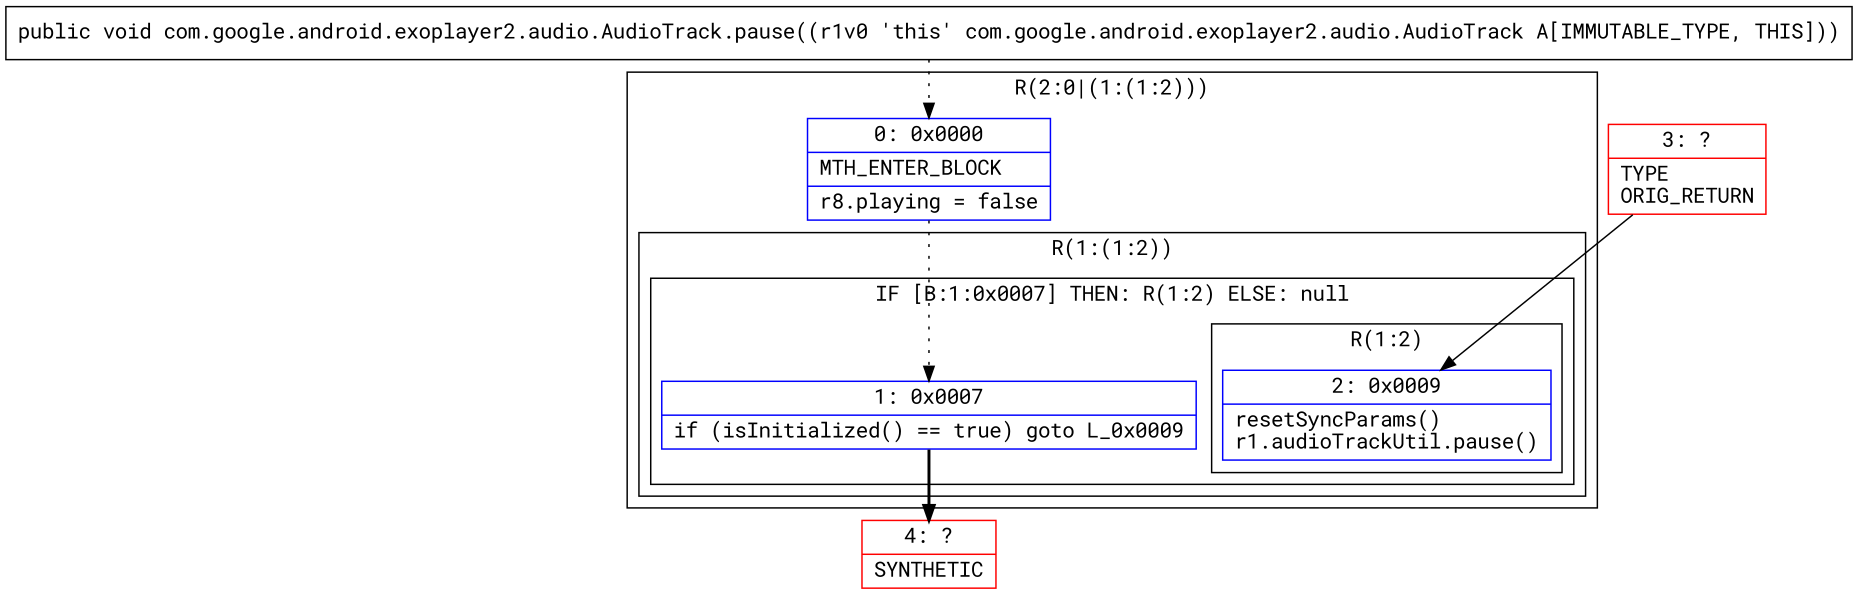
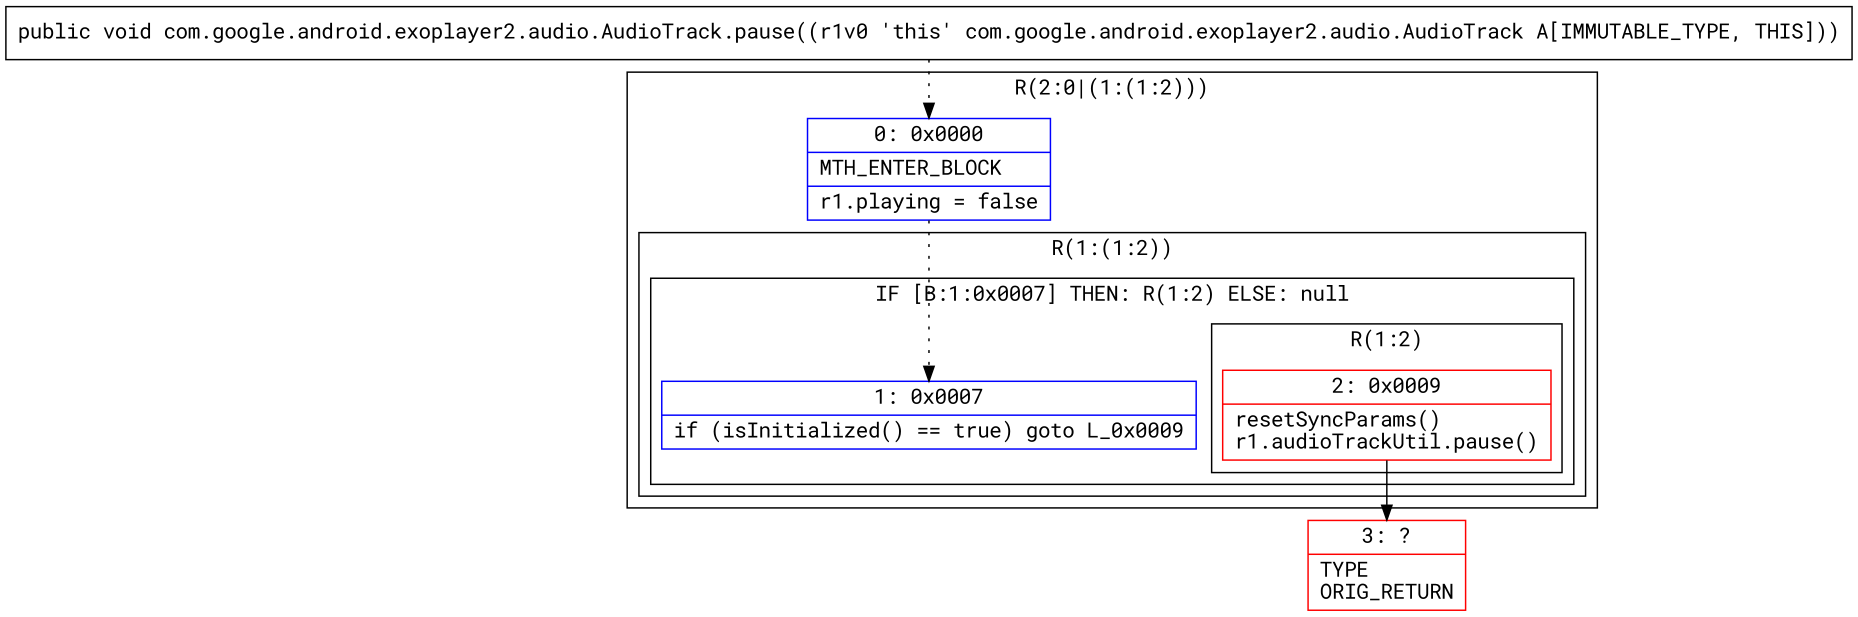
(929, 202) -> (929, 202)
(1543, 288) -> (1387, 483)
(1387, 415) -> (1387, 415)
(929, 554) -> none
